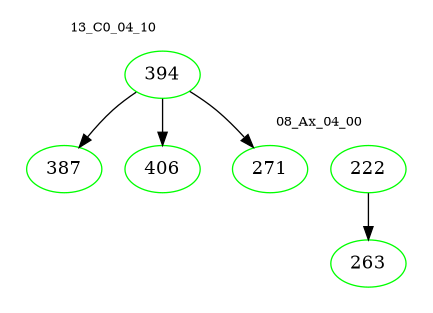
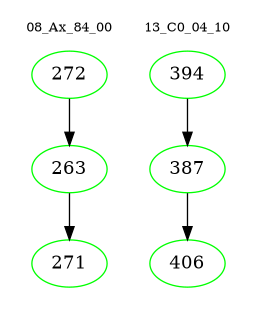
(163, 116) -> (187, 210)
(230, 123) -> (69, 210)
(319, 123) -> (69, 28)
(368, 169) -> (69, 75)
